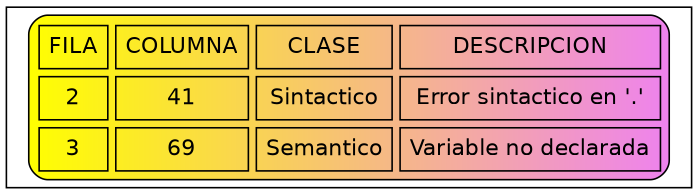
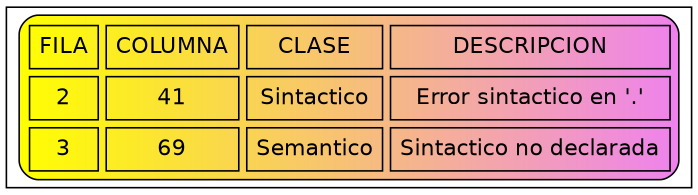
(530, 149) -> (530, 149)
